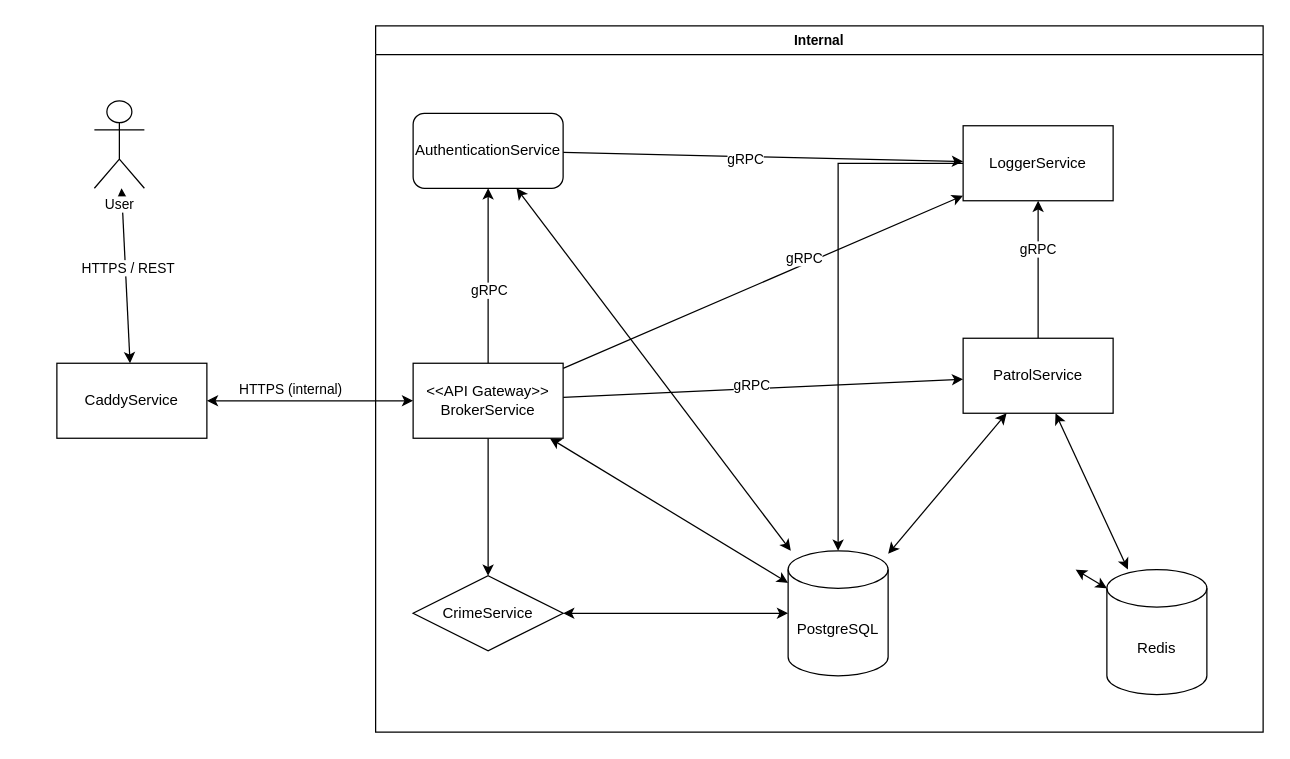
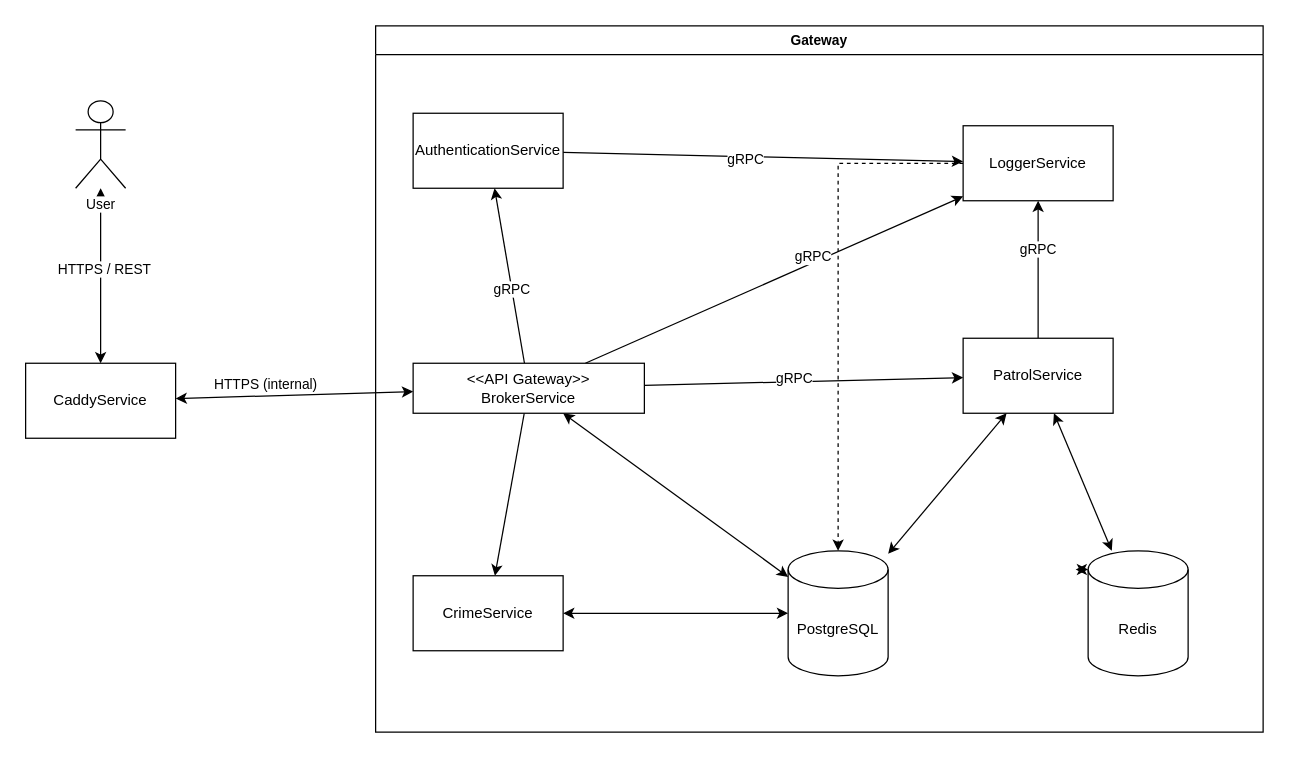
(819, 41) -> (819, 41)
(119, 144) -> (101, 144)
(488, 151) -> (488, 151)
(838, 294) -> (838, 294)
(132, 401) -> (101, 401)
(488, 401) -> (529, 388)
(710, 444) -> none
(488, 613) -> (488, 613)
(1157, 632) -> (1138, 613)
